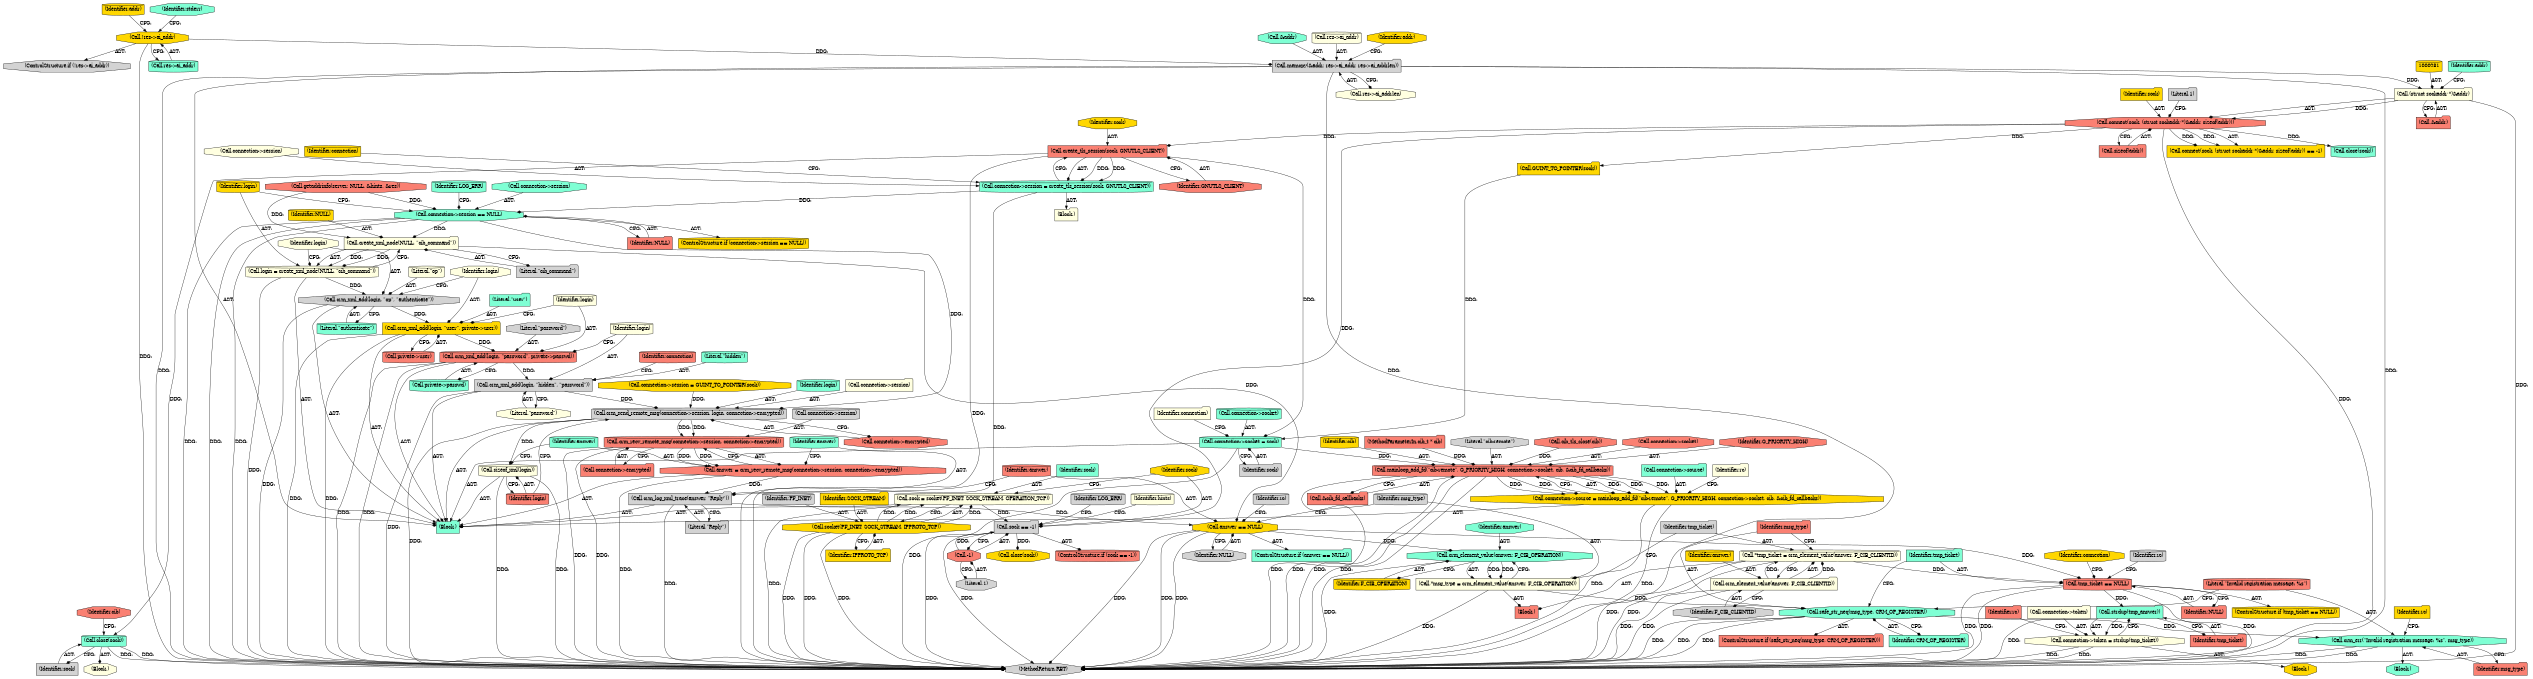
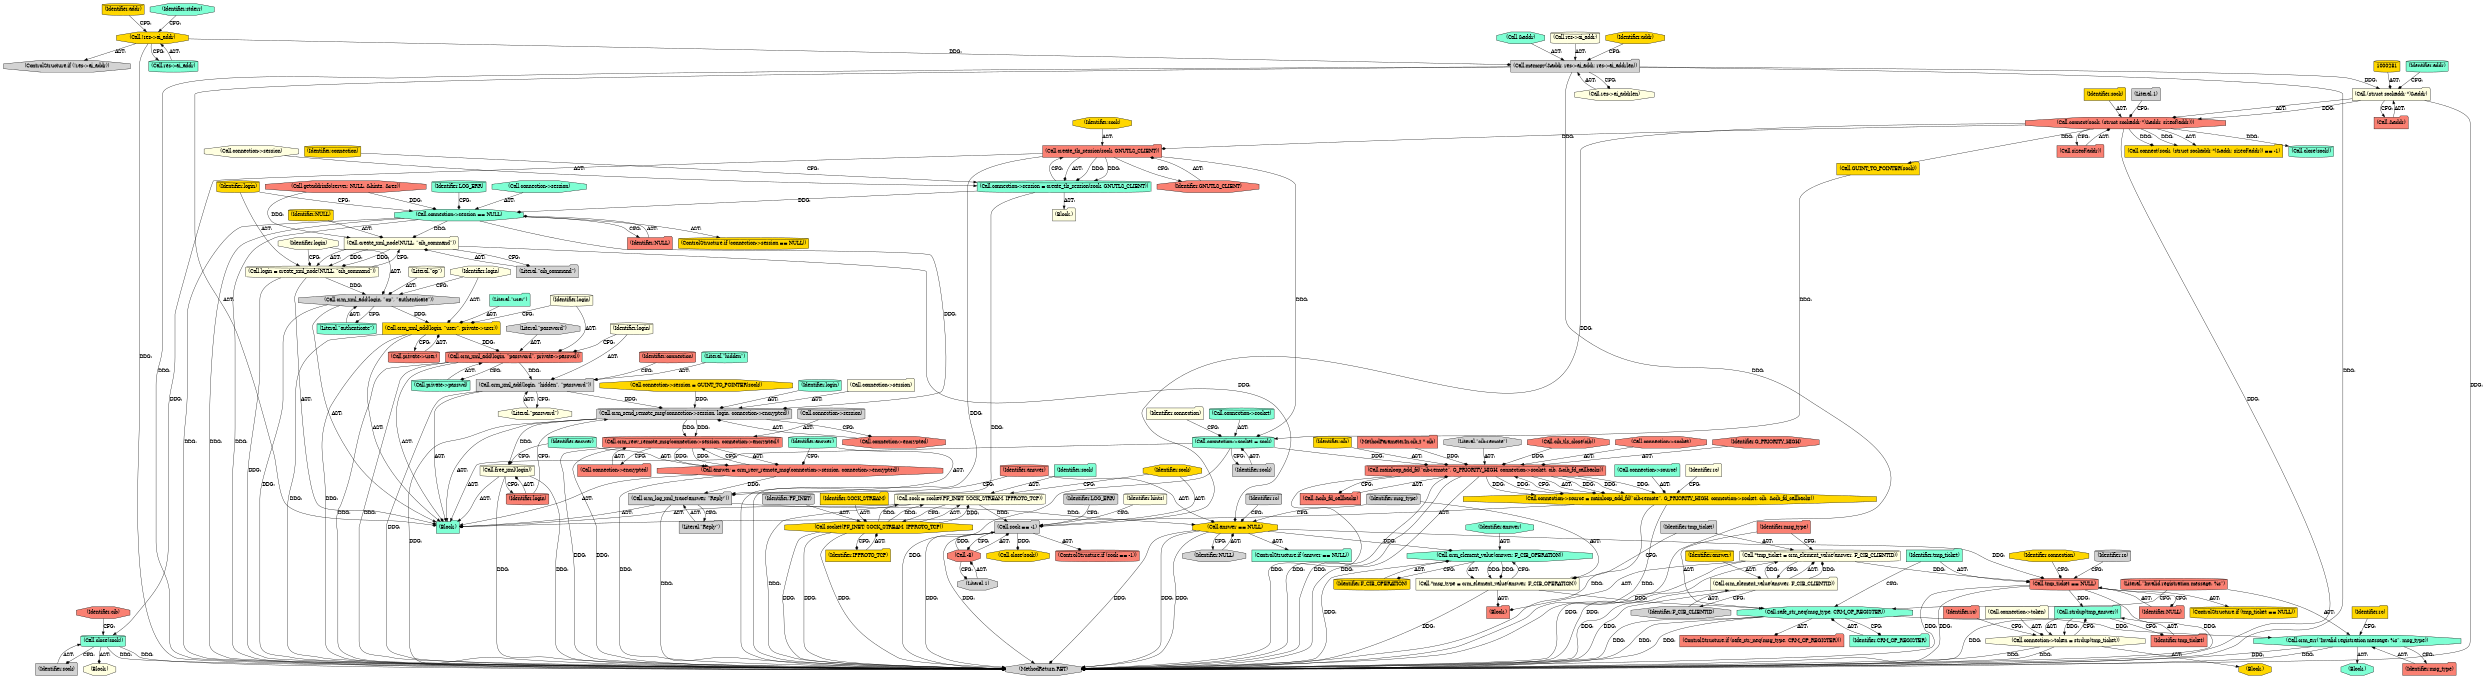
(508, 471) -> (507, 471)
(973, 499) -> (970, 499)
(964, 556) -> (964, 556)
(1750, 598) -> (1729, 598)
